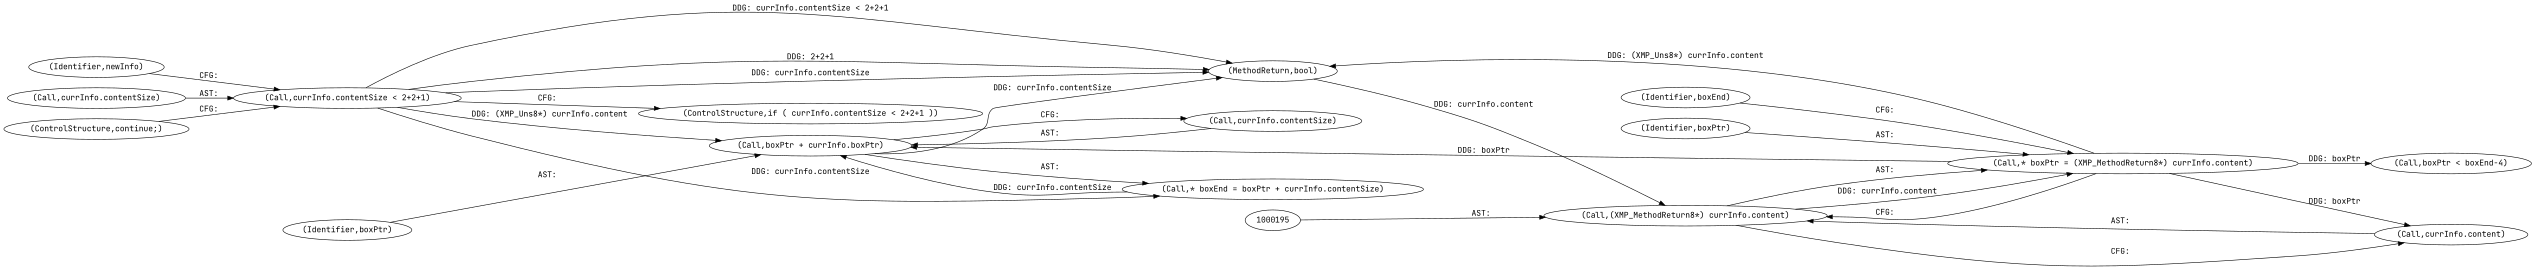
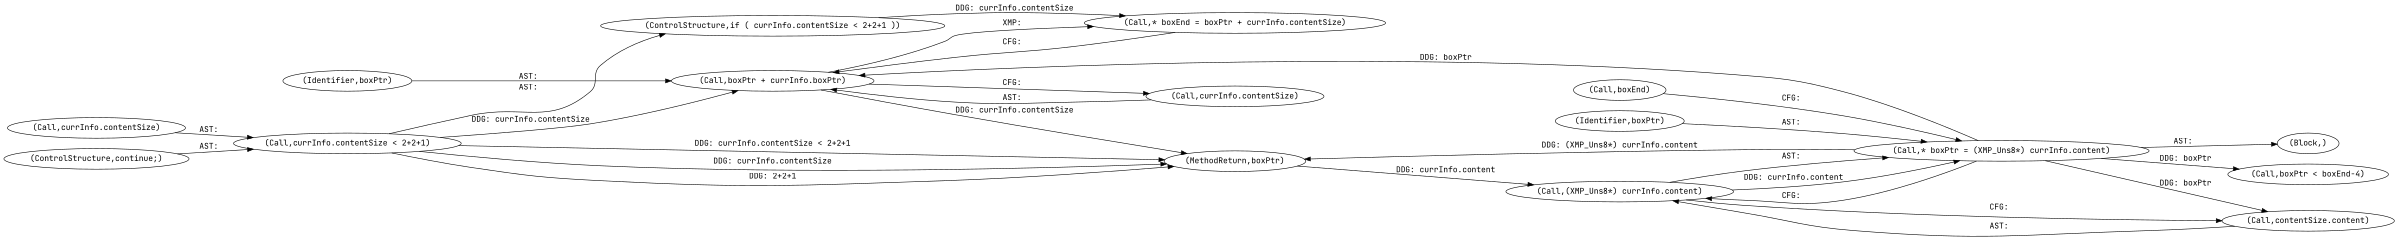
(96, 67) -> none
(1273, 71) -> (1235, 161)
(550, 98) -> (531, 87)
(1686, 98) -> (1620, 90)
(211, 109) -> (211, 147)
(550, 114) -> (531, 120)
none -> (2308, 143)
(2123, 163) -> (2002, 151)
(1053, 167) -> (1015, 23)
(1053, 188) -> (1015, 42)
(761, 193) -> (999, 13)
(1686, 216) -> (1620, 192)
(1273, 220) -> none
(2451, 235) -> (2308, 221)
